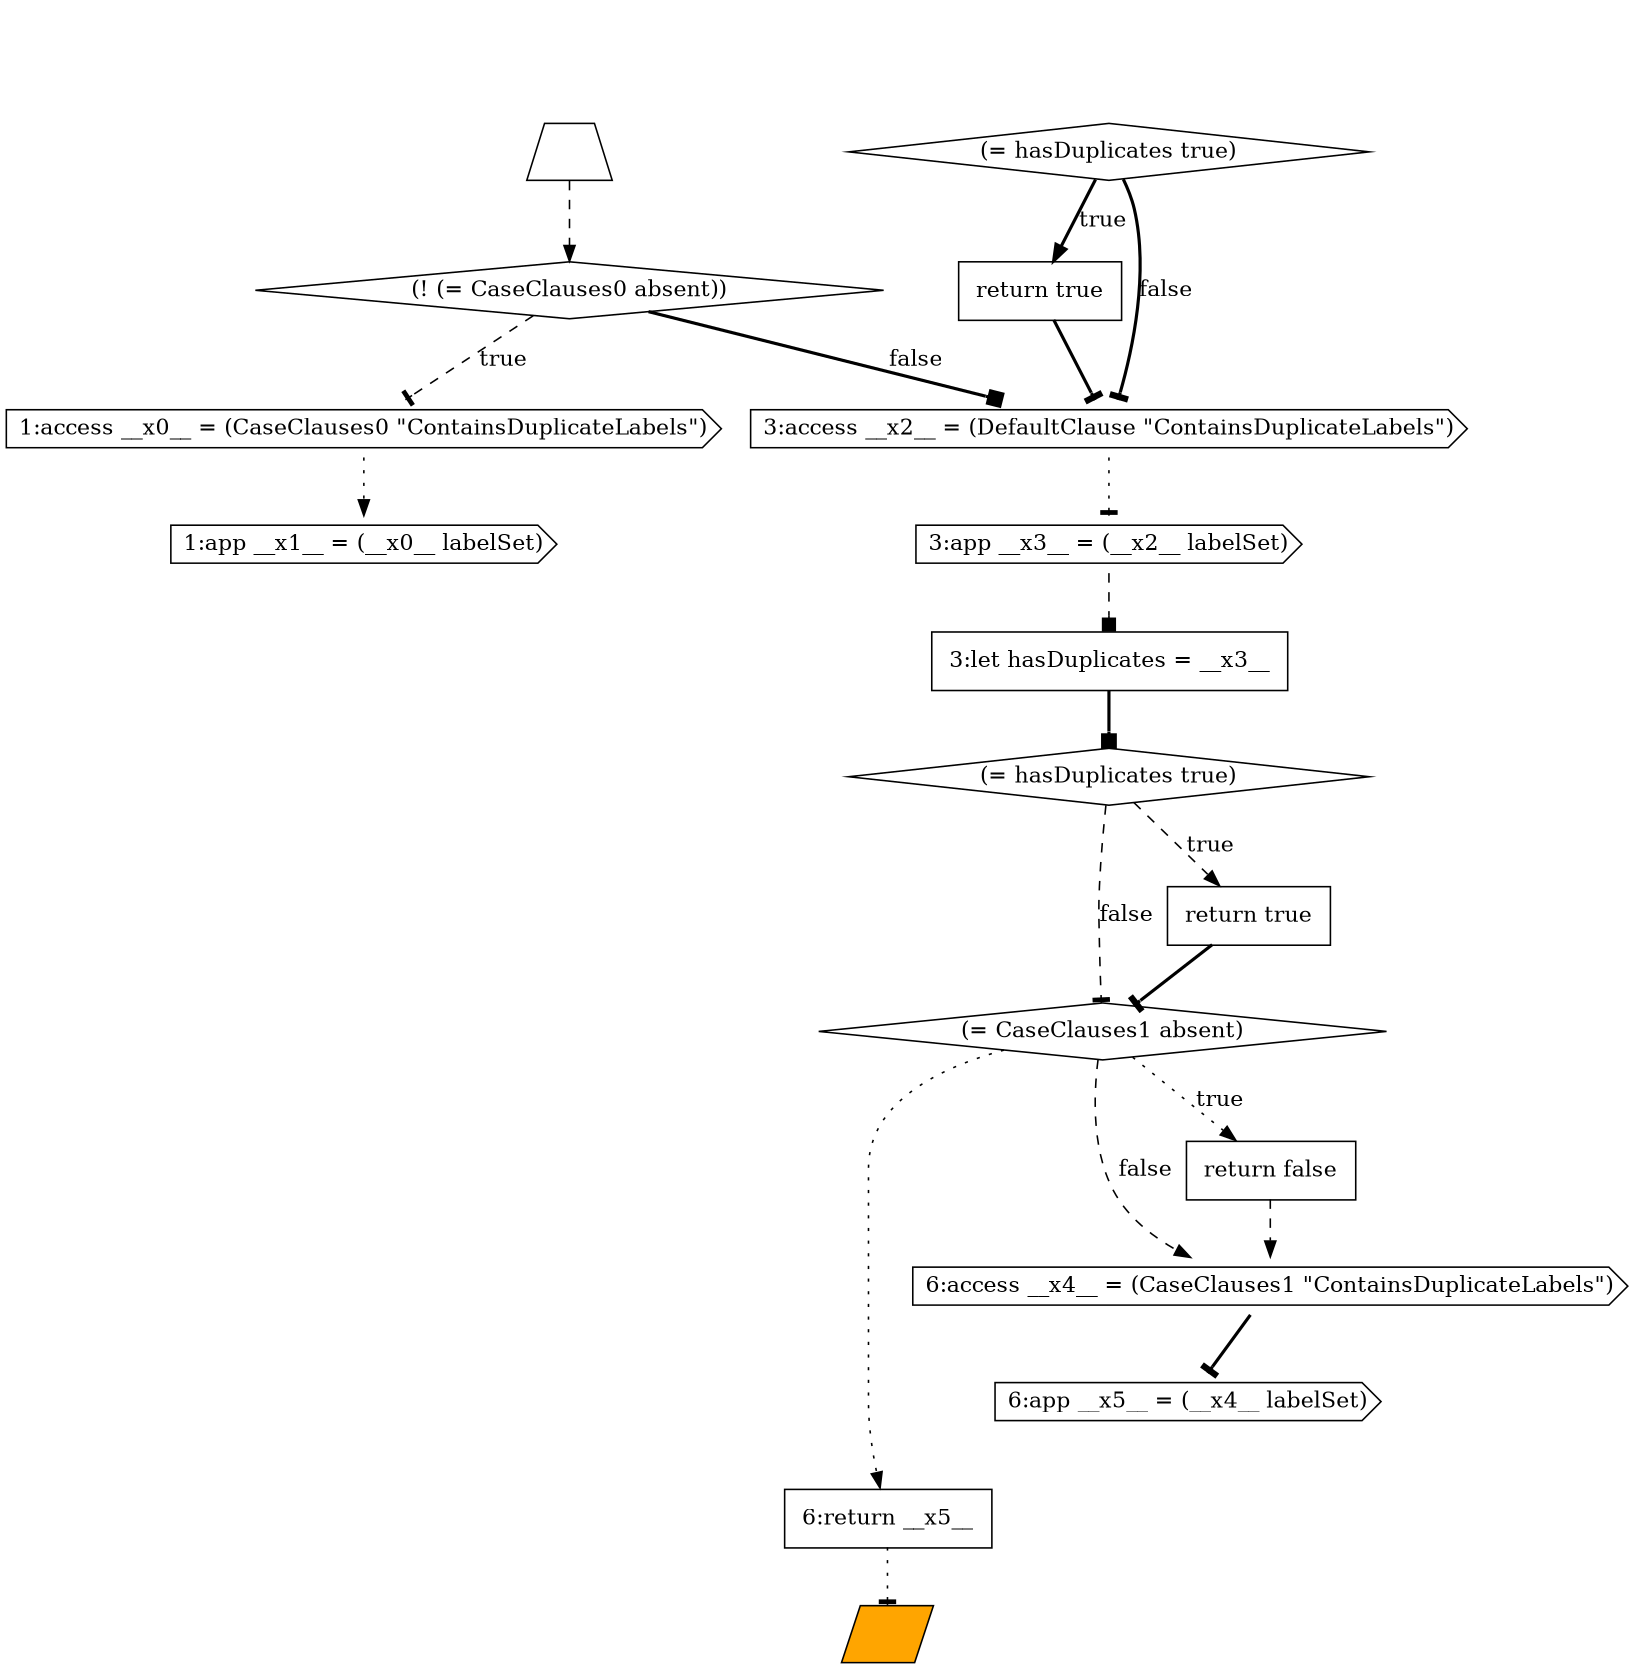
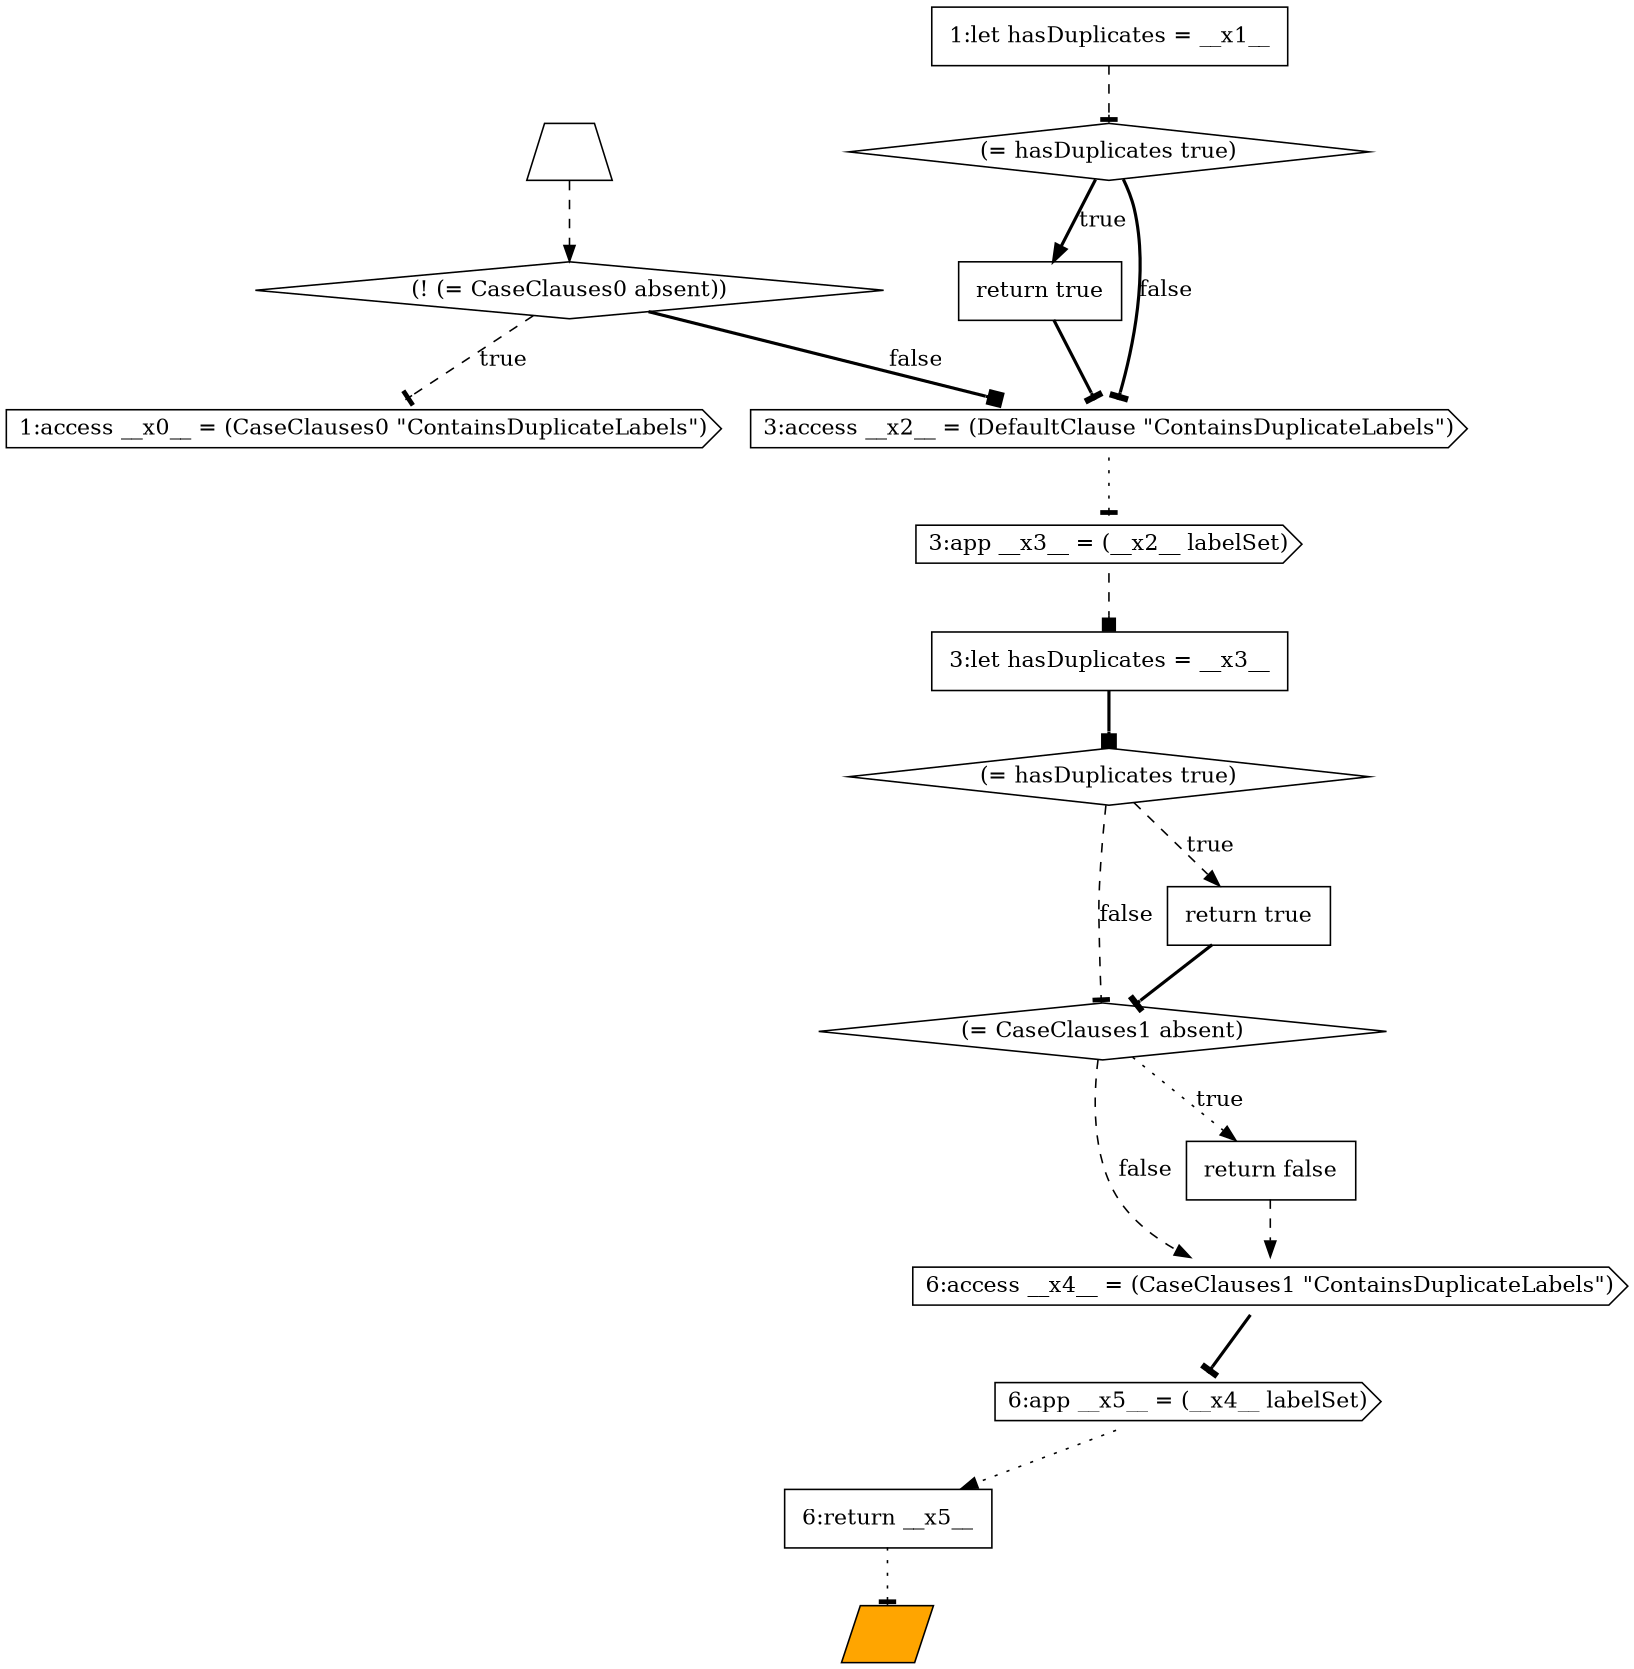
none -> (1109, 36)
(364, 544) -> none
(868, 1224) -> (1046, 1456)
